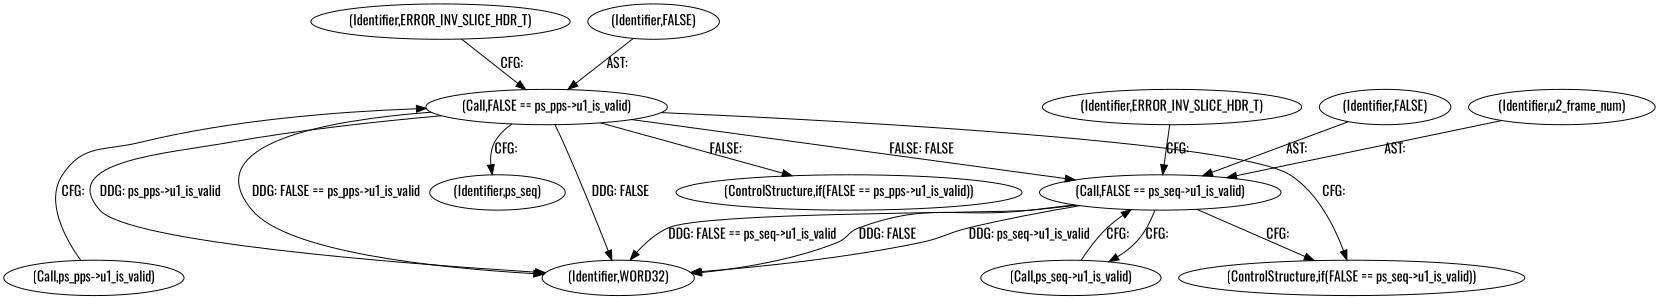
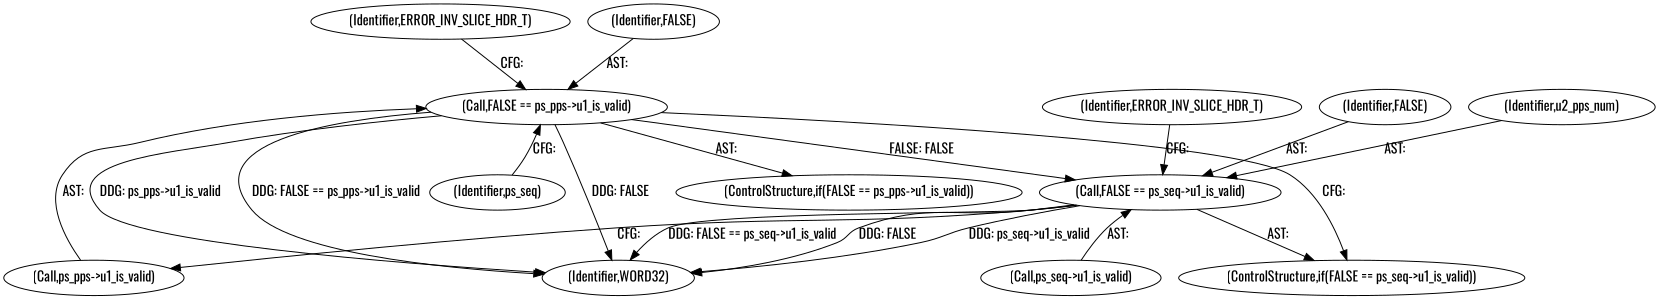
(1562, 107) -> (1562, 107)
(495, 141) -> (526, 156)
(728, 150) -> (728, 150)
(75, 192) -> (75, 192)
(1120, 235) -> (1120, 235)
(1280, 235) -> (1280, 235)
(1140, 237) -> (628, 227)
